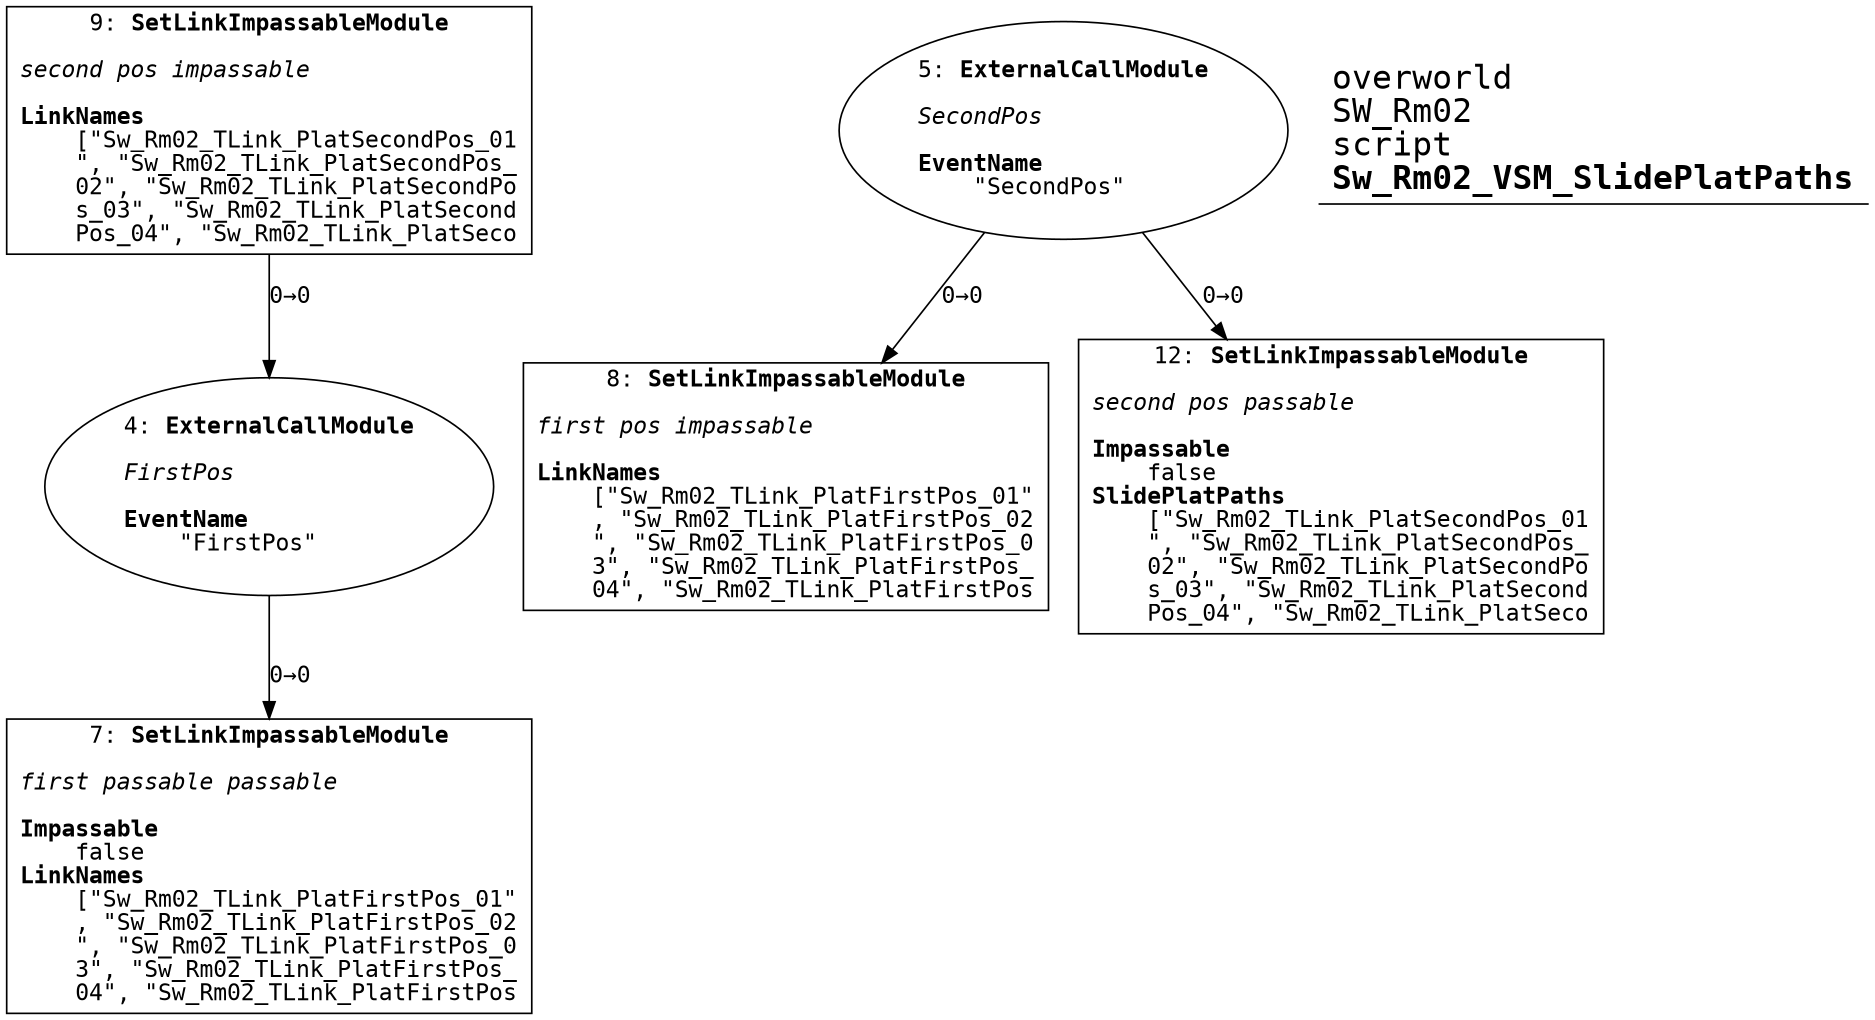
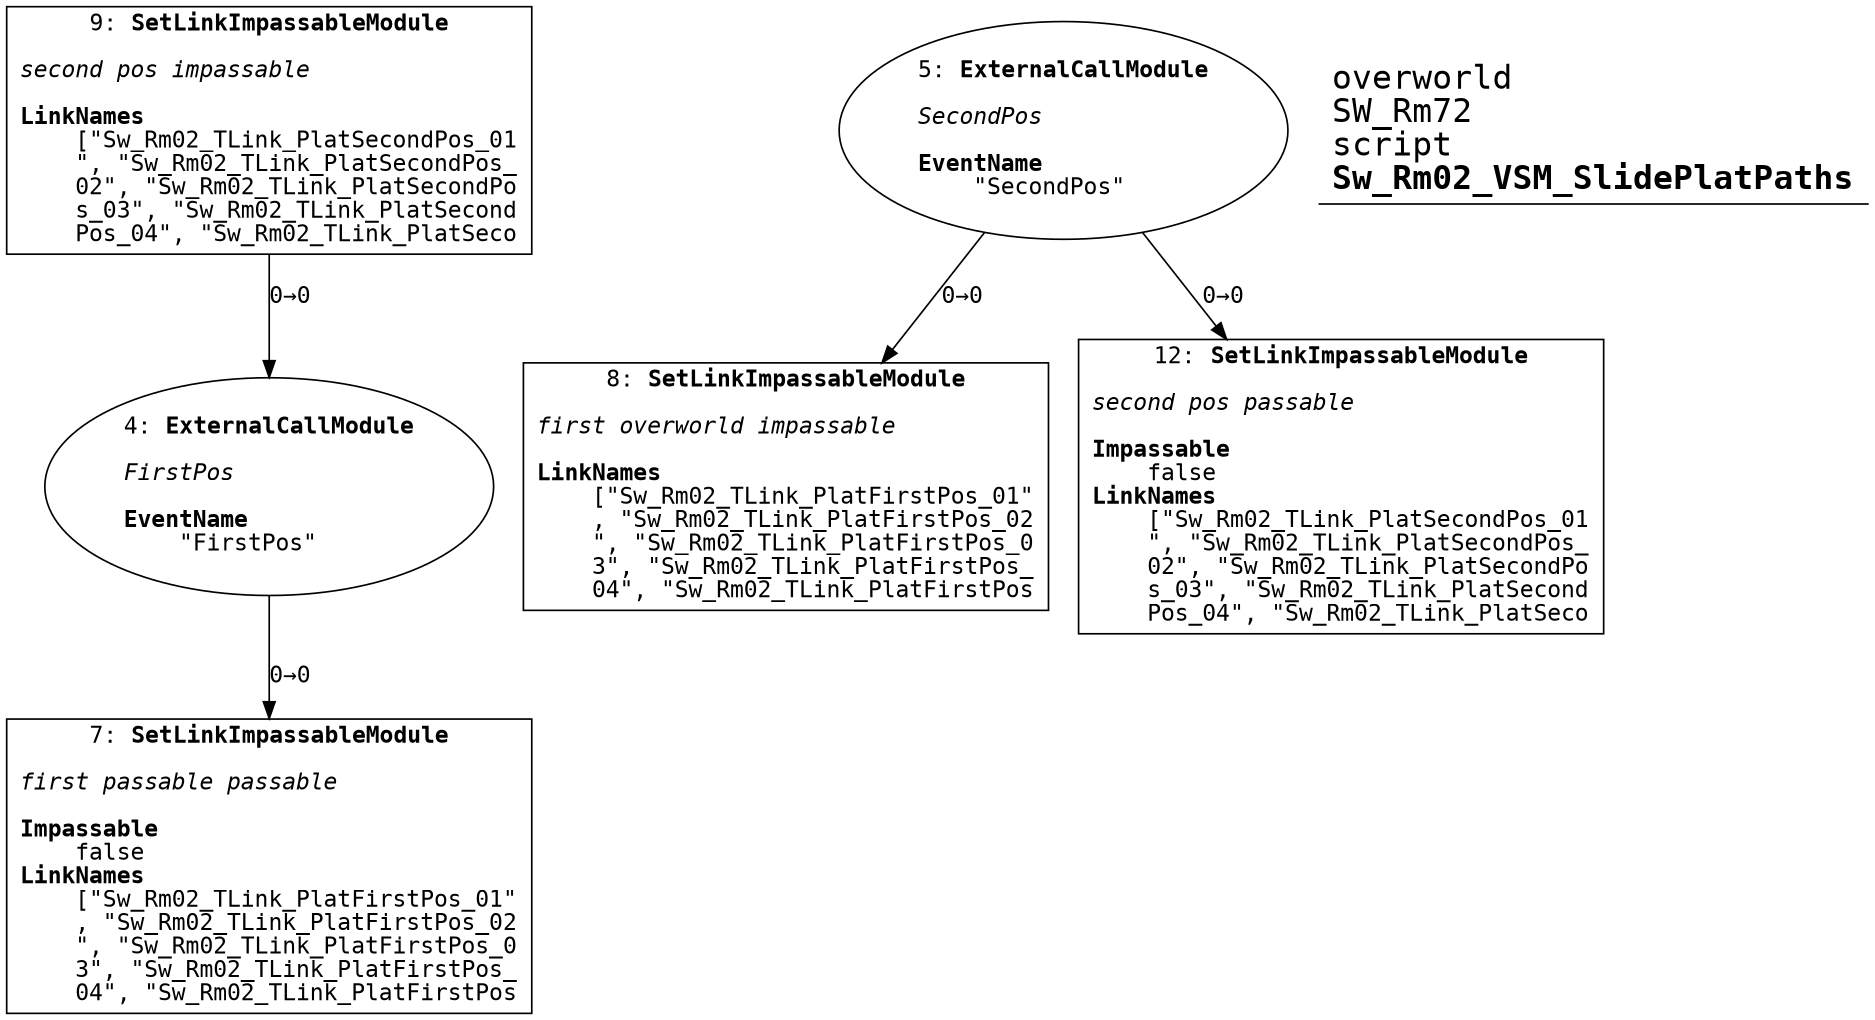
(1403, 112) -> (1403, 112)
(676, 426) -> (717, 426)
(1189, 497) -> (1155, 497)
